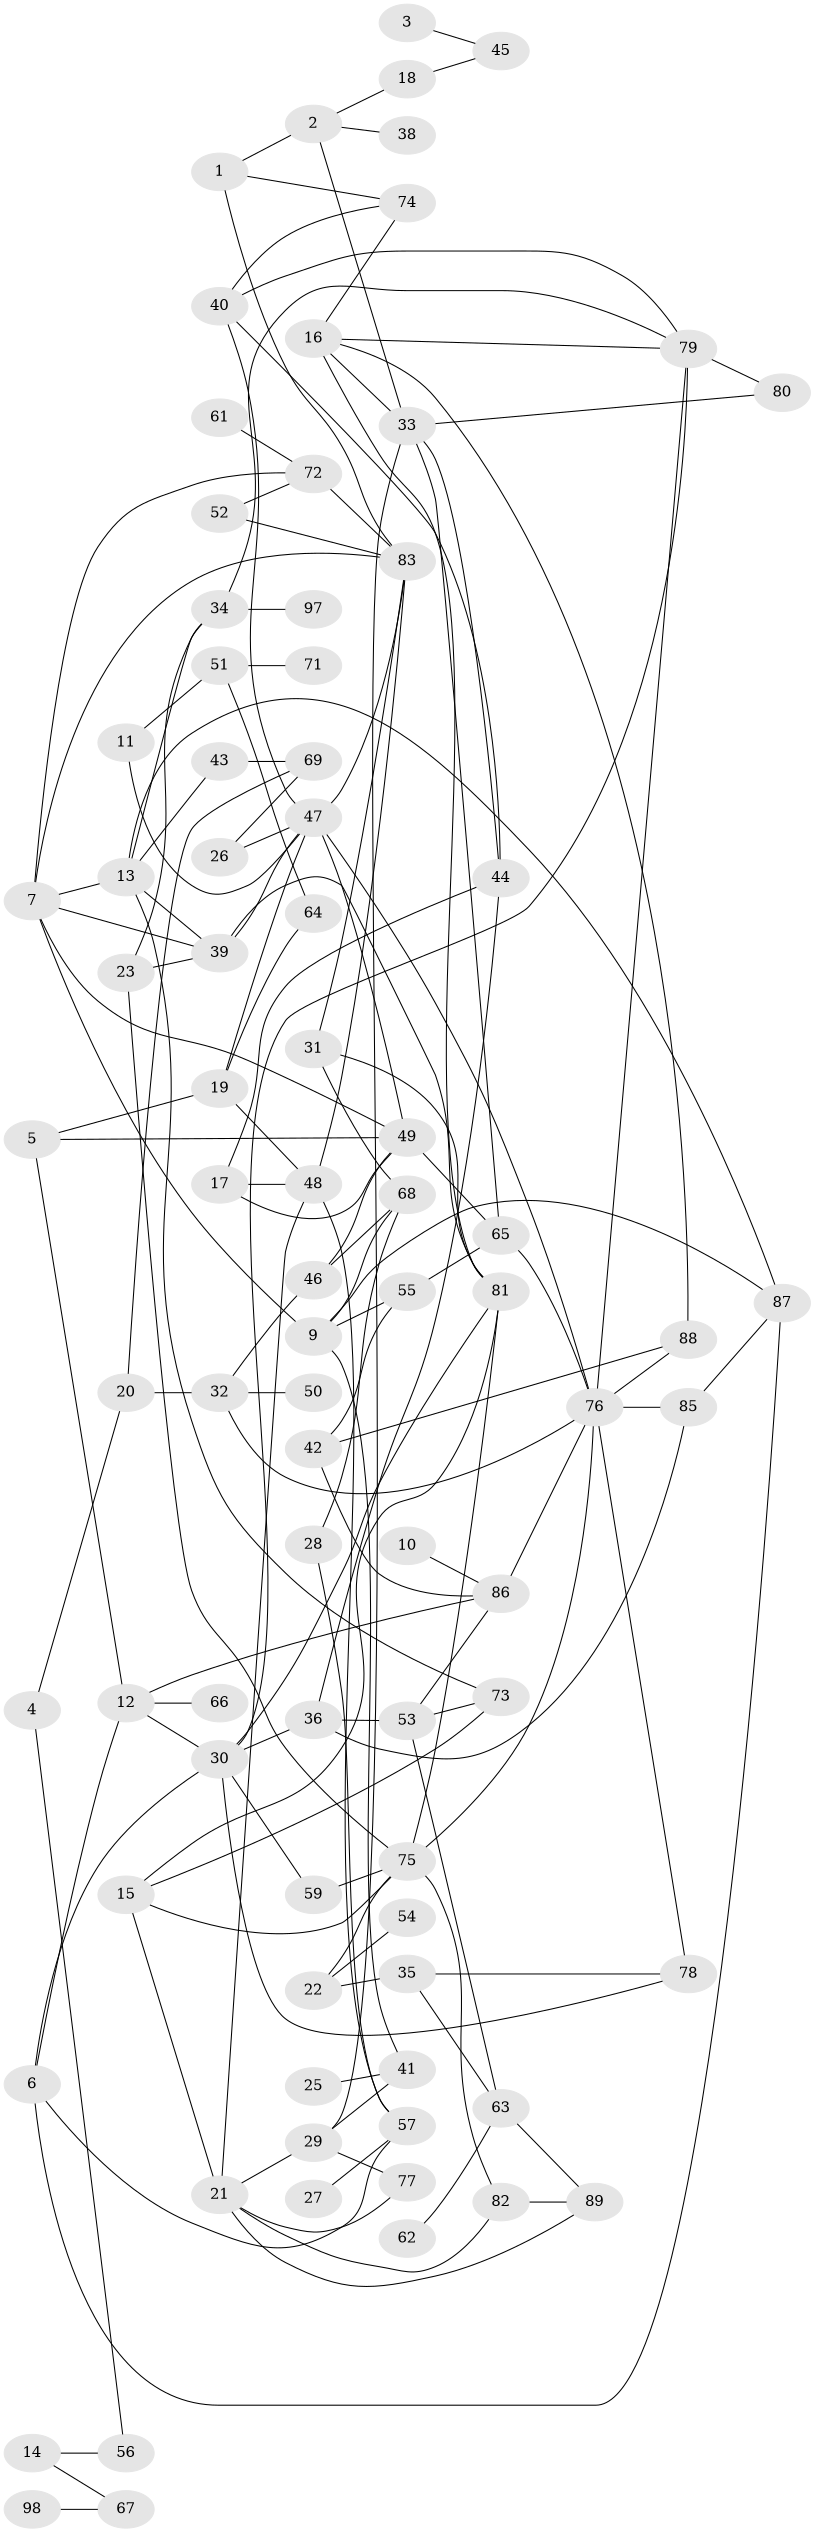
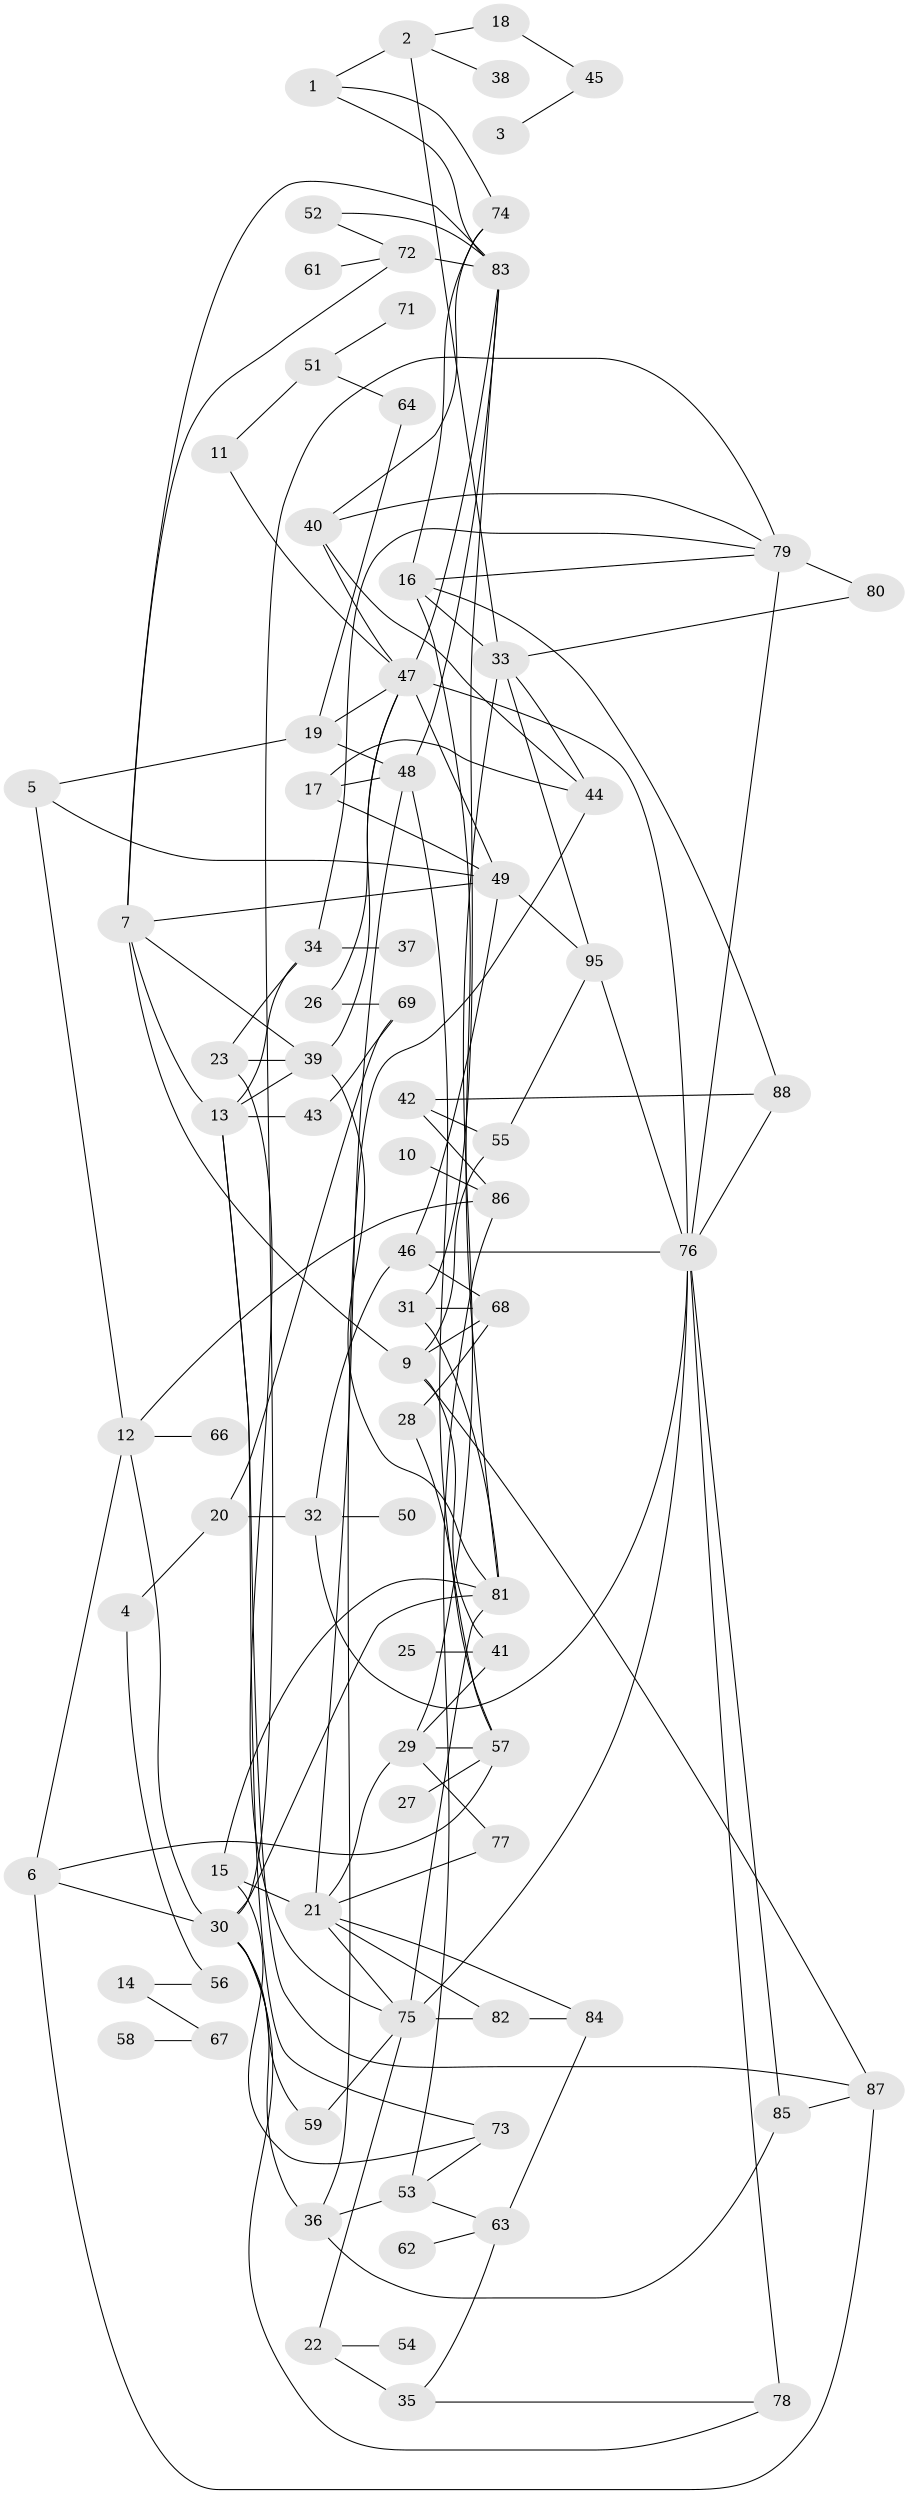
(314, 609) -> (407, 948)
(501, 1235) -> (595, 963)
(548, 1500) -> (548, 1252)
none -> (456, 1748)
(278, 1933) -> (361, 1965)
(595, 2202) -> (595, 2019)
(32, 2509) -> (126, 2041)
